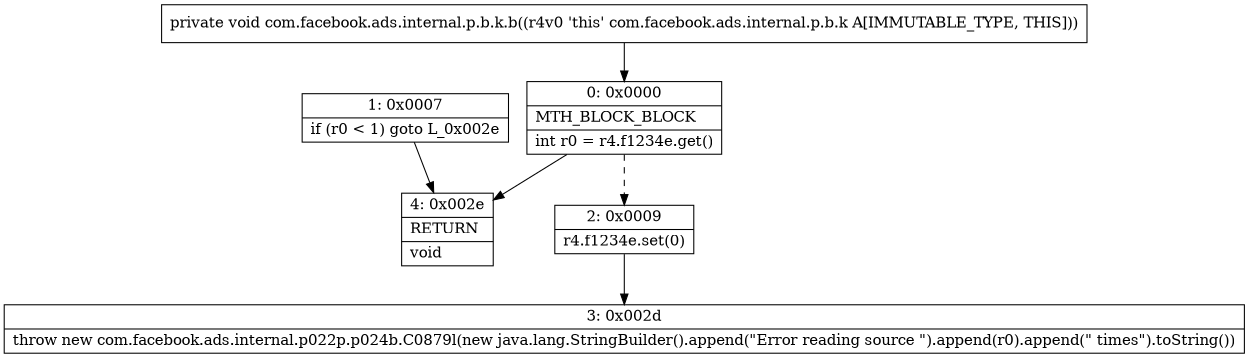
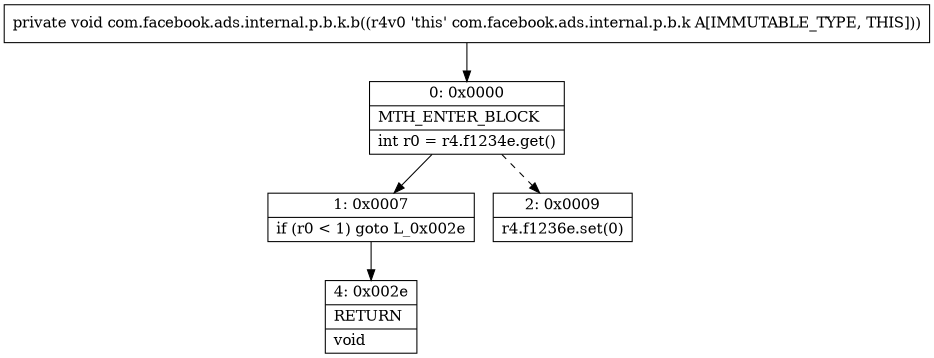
(616, 117) -> (459, 117)
(535, 174) -> (417, 170)
(624, 241) -> (563, 229)
(624, 329) -> none
